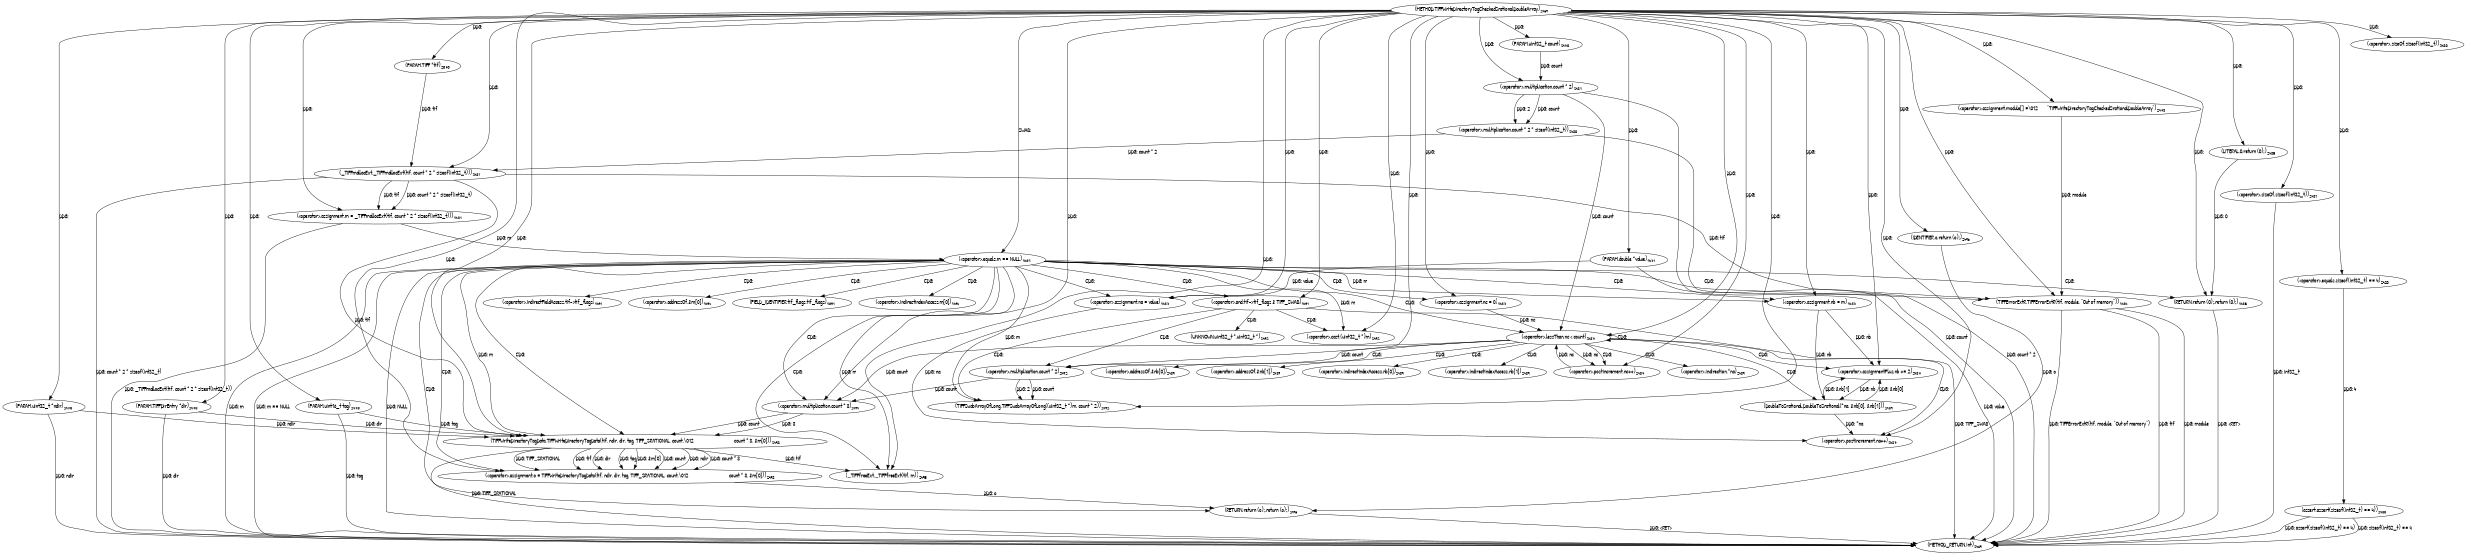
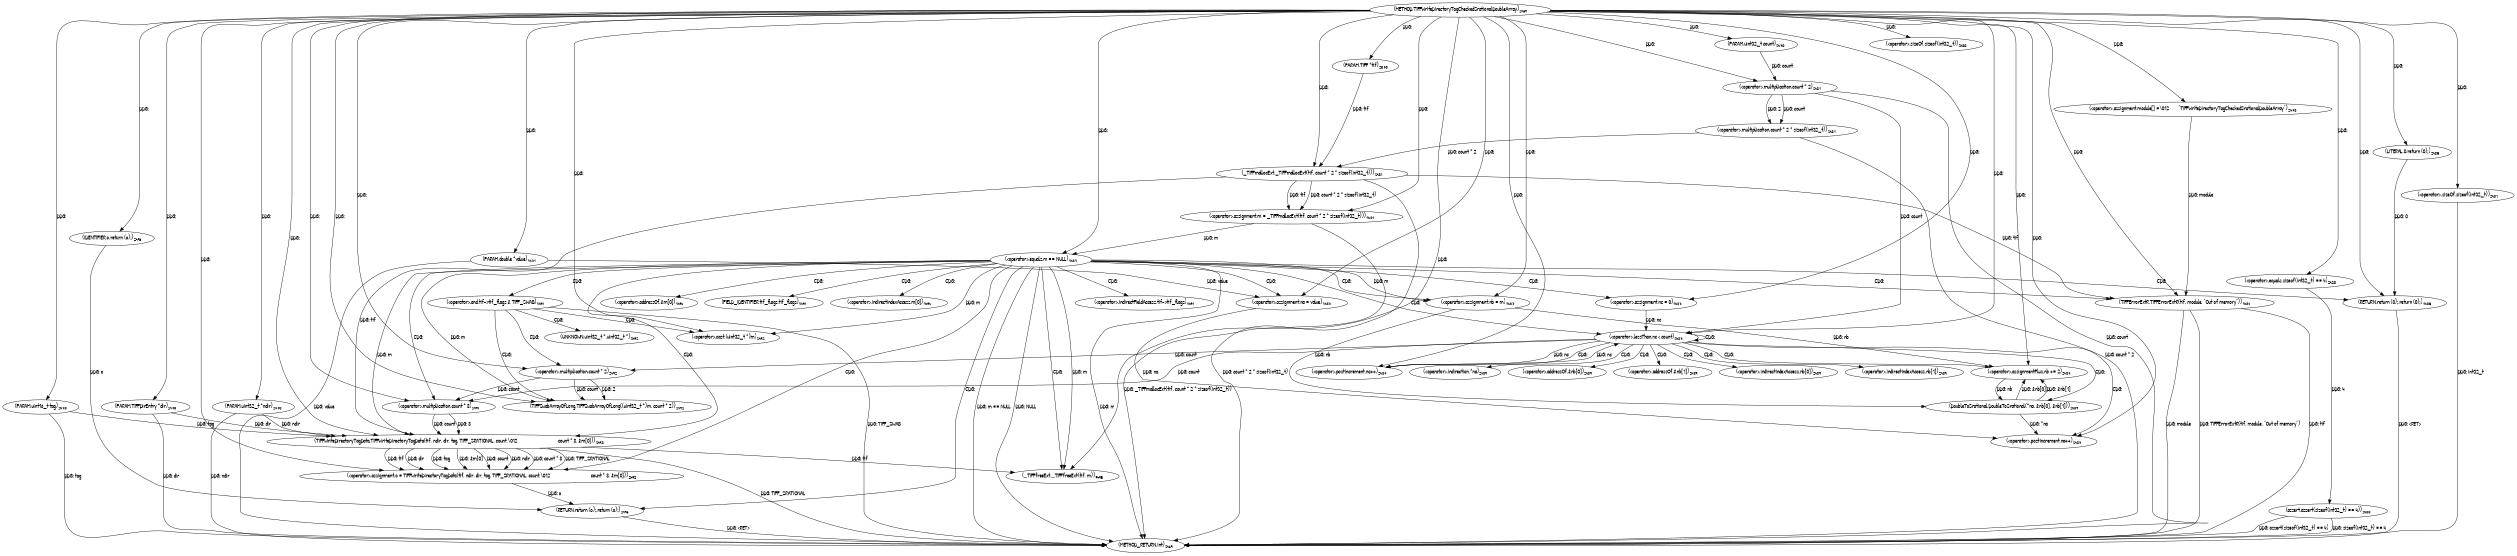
(1319, 127) -> none
(1573, 130) -> (1832, 130)
(1026, 131) -> (1104, 131)
(831, 302) -> (803, 302)
(923, 476) -> (1099, 476)
